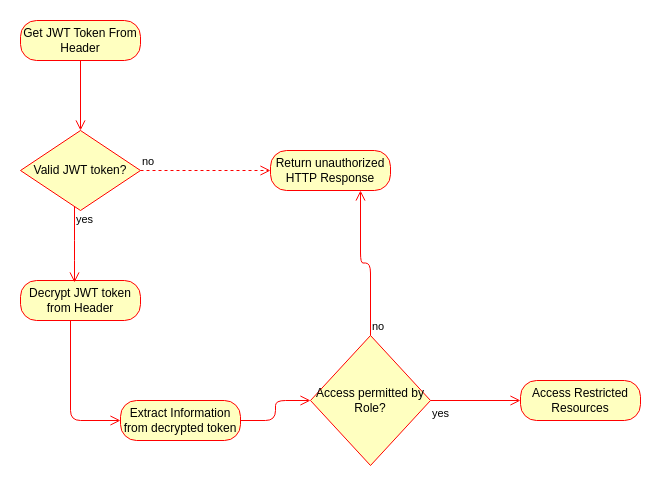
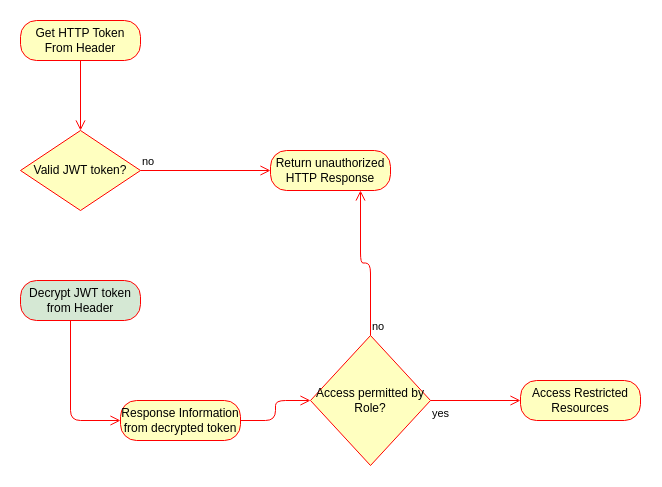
(81, 41) -> (81, 41)
(205, 171) -> (205, 171)
(75, 243) -> none
(81, 301) -> (81, 301)
(181, 421) -> (181, 421)
